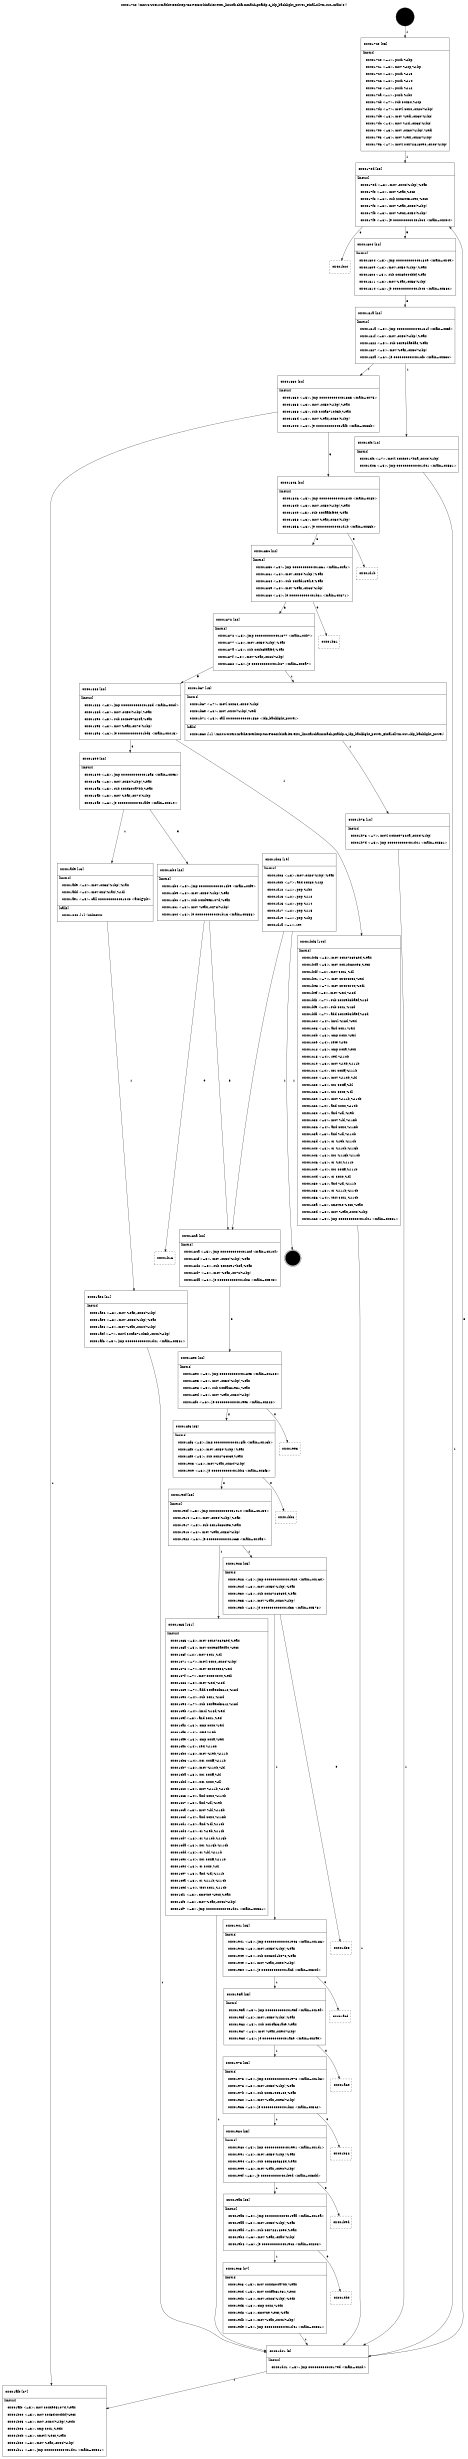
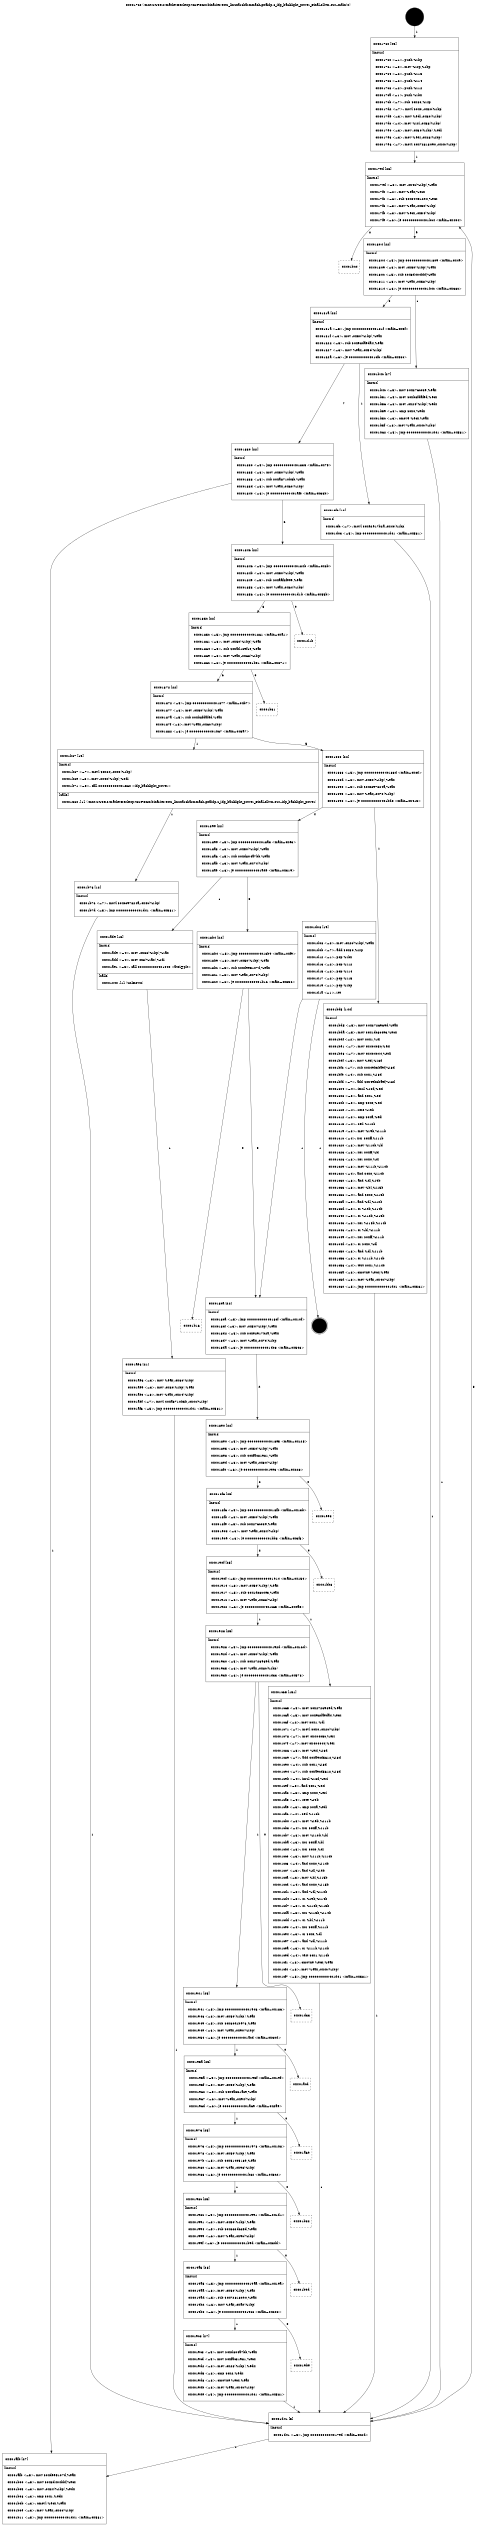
none -> (417, 404)
